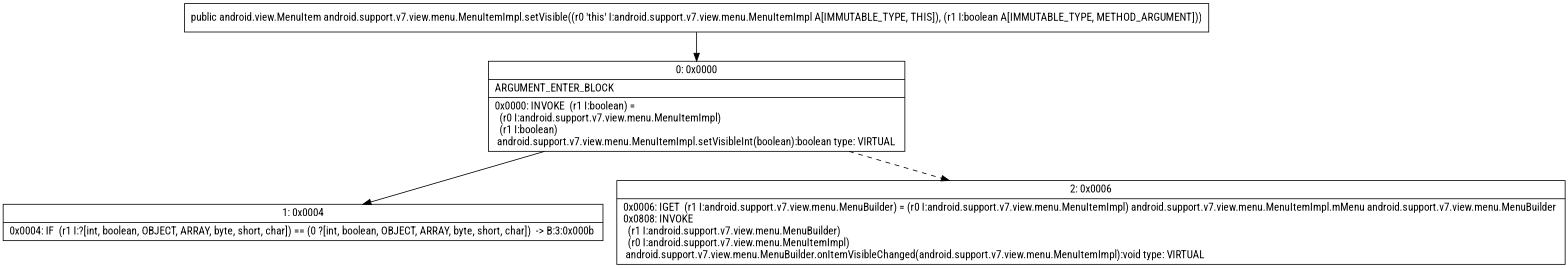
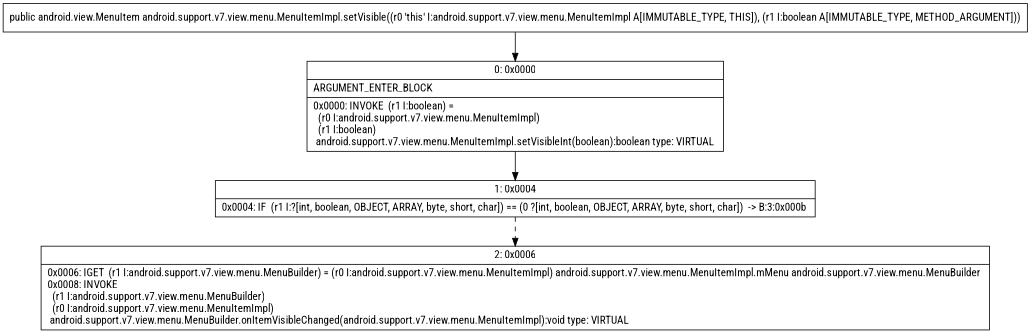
(895, 165) -> (515, 228)
(661, 219) -> (85, 285)
